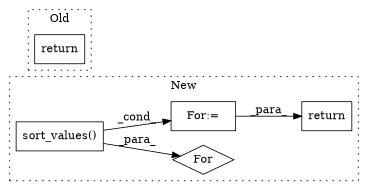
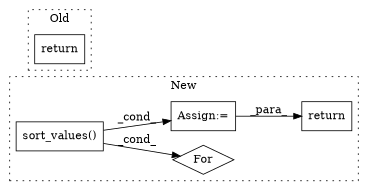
(203, 116) -> (203, 116)
(137, 140) -> (137, 140)
